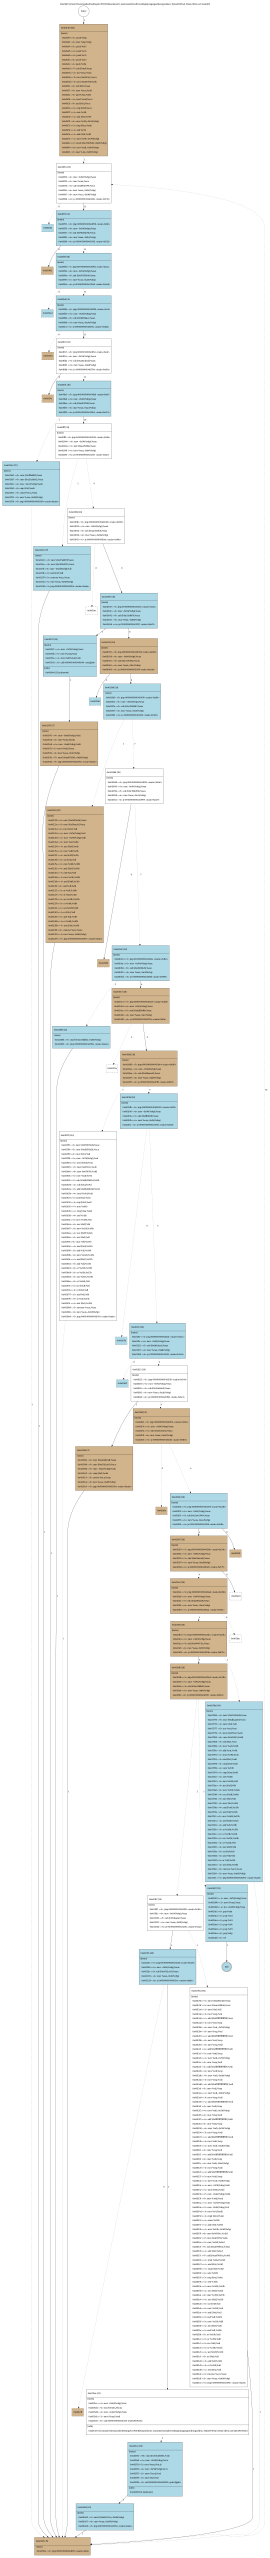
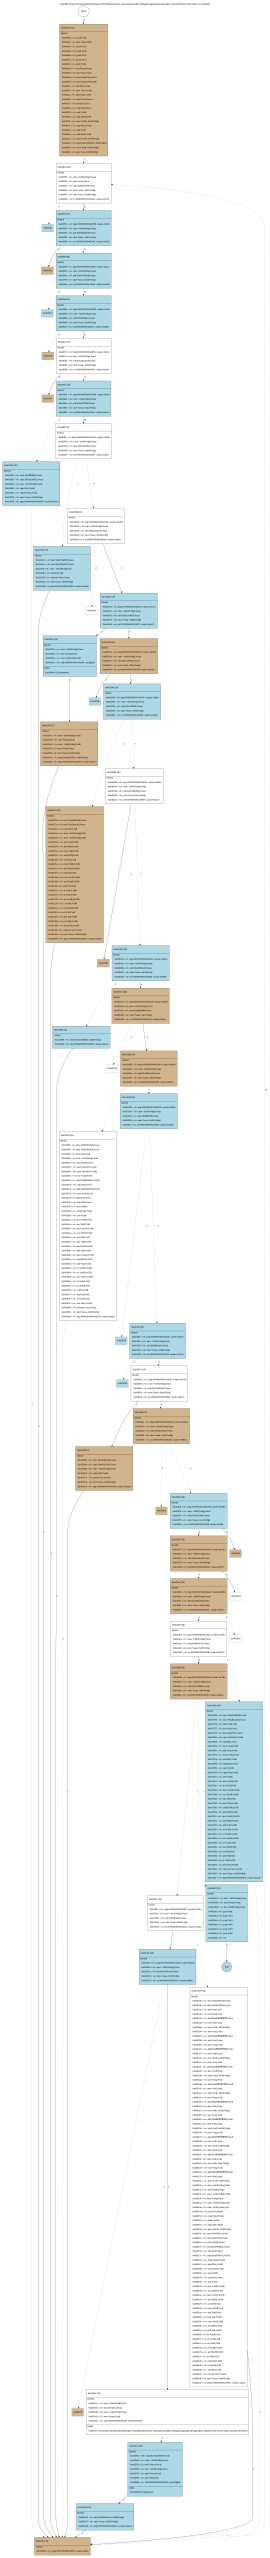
(199, 1639) -> (199, 1639)
